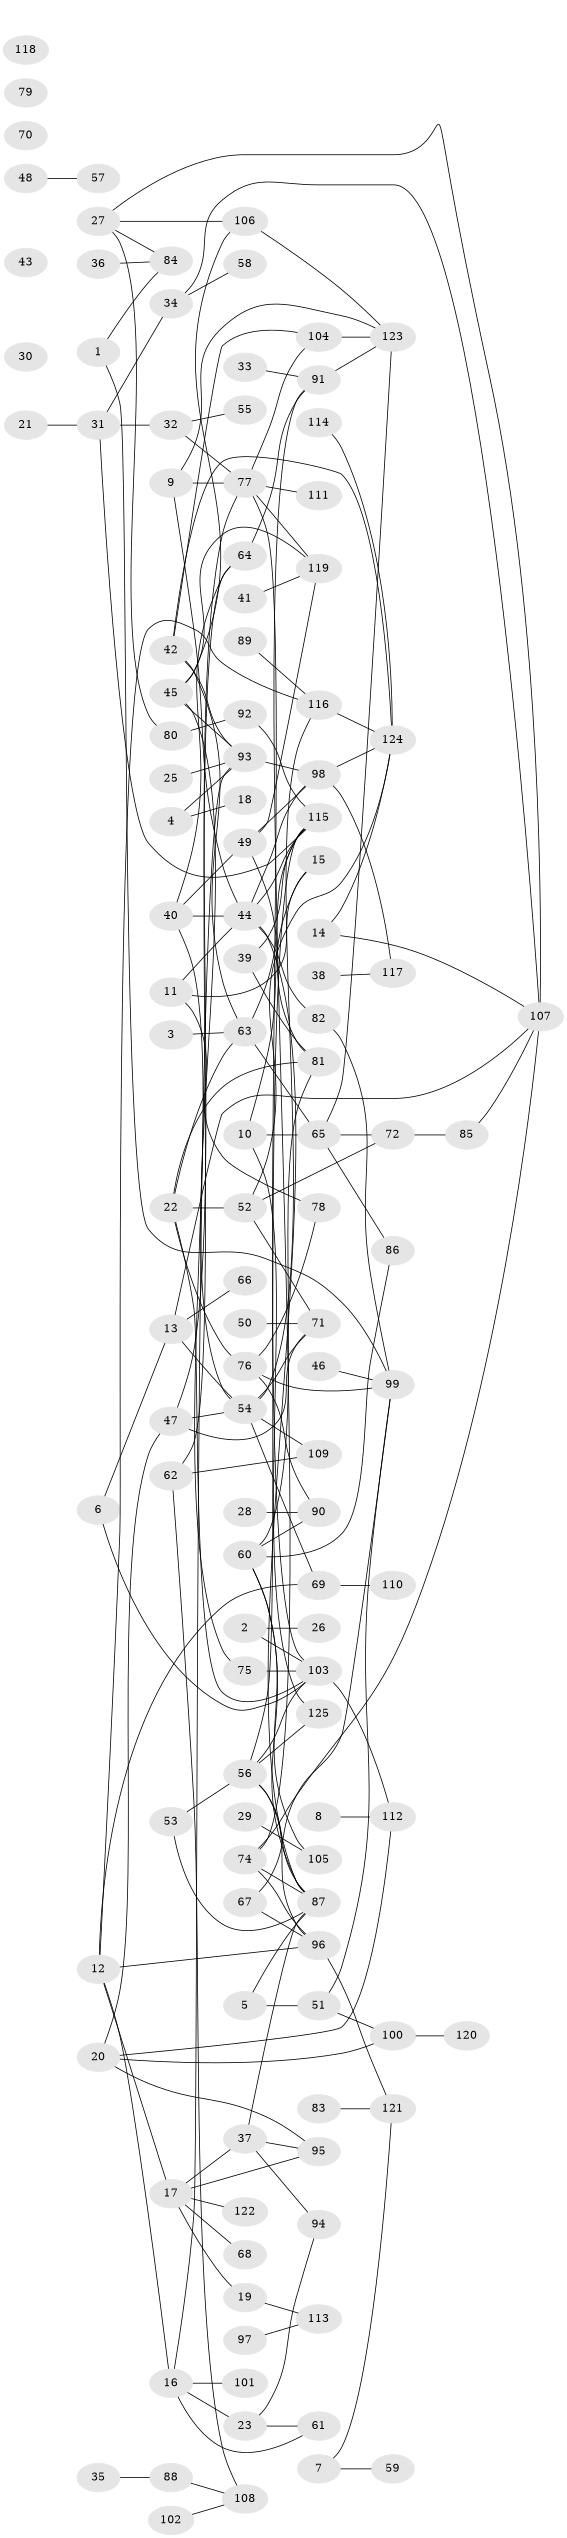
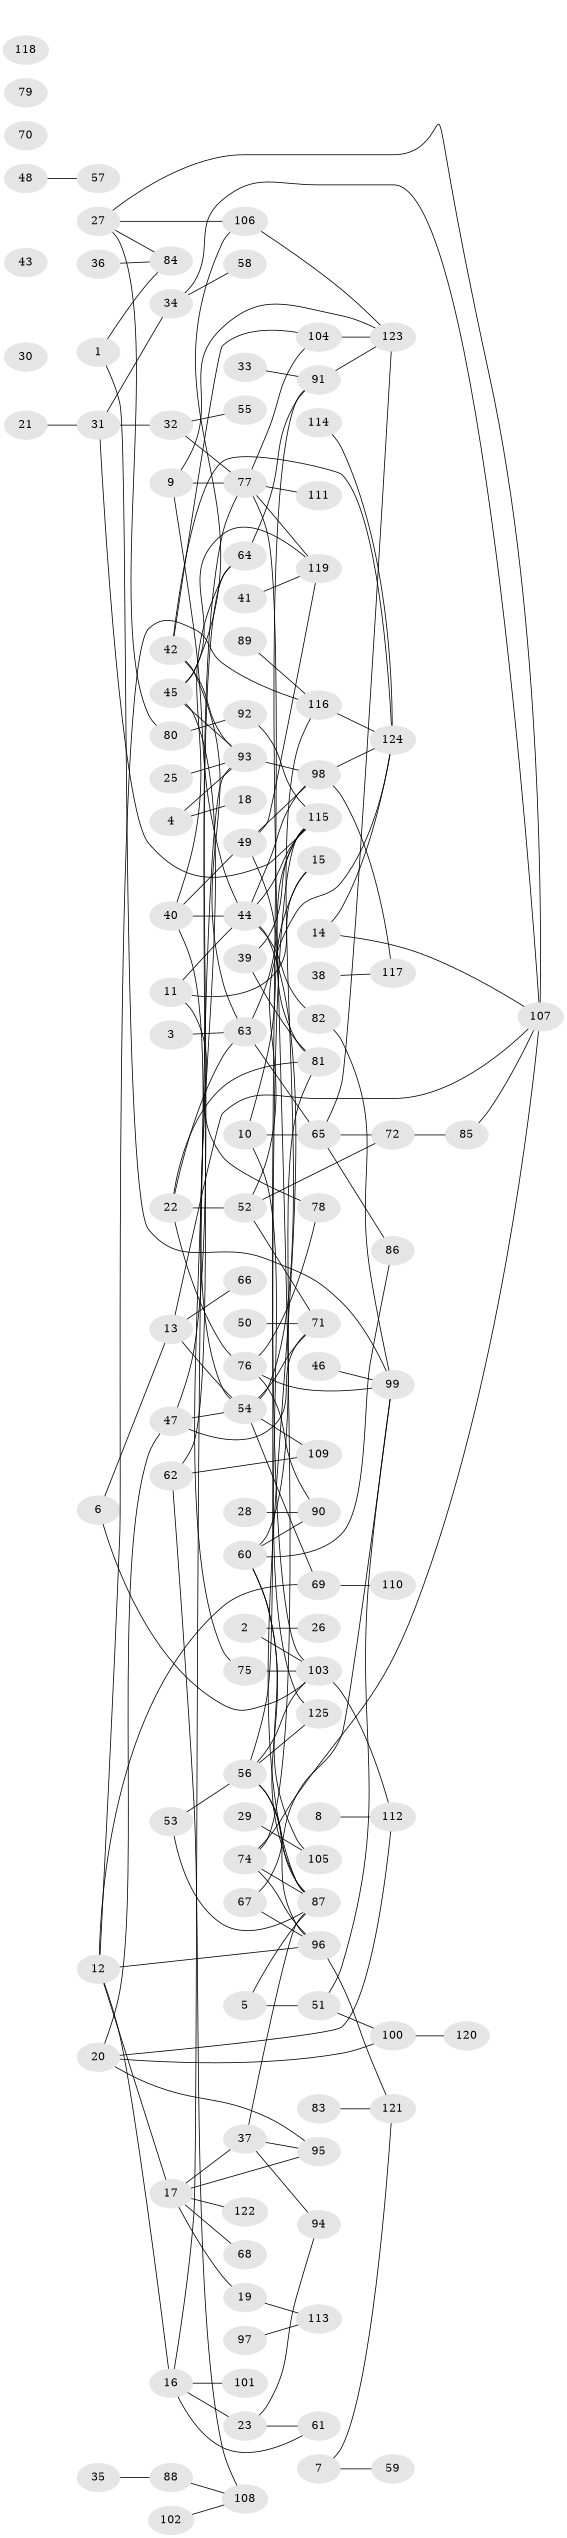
(205, 1614) -> none
